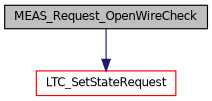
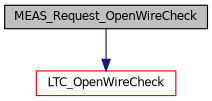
(106, 83) -> (106, 83)
